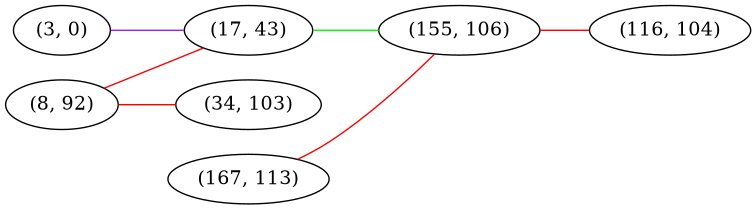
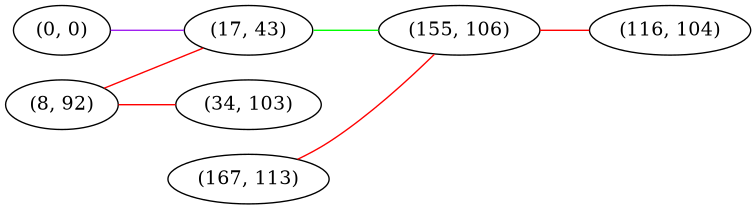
(62, 30) -> (62, 30)
